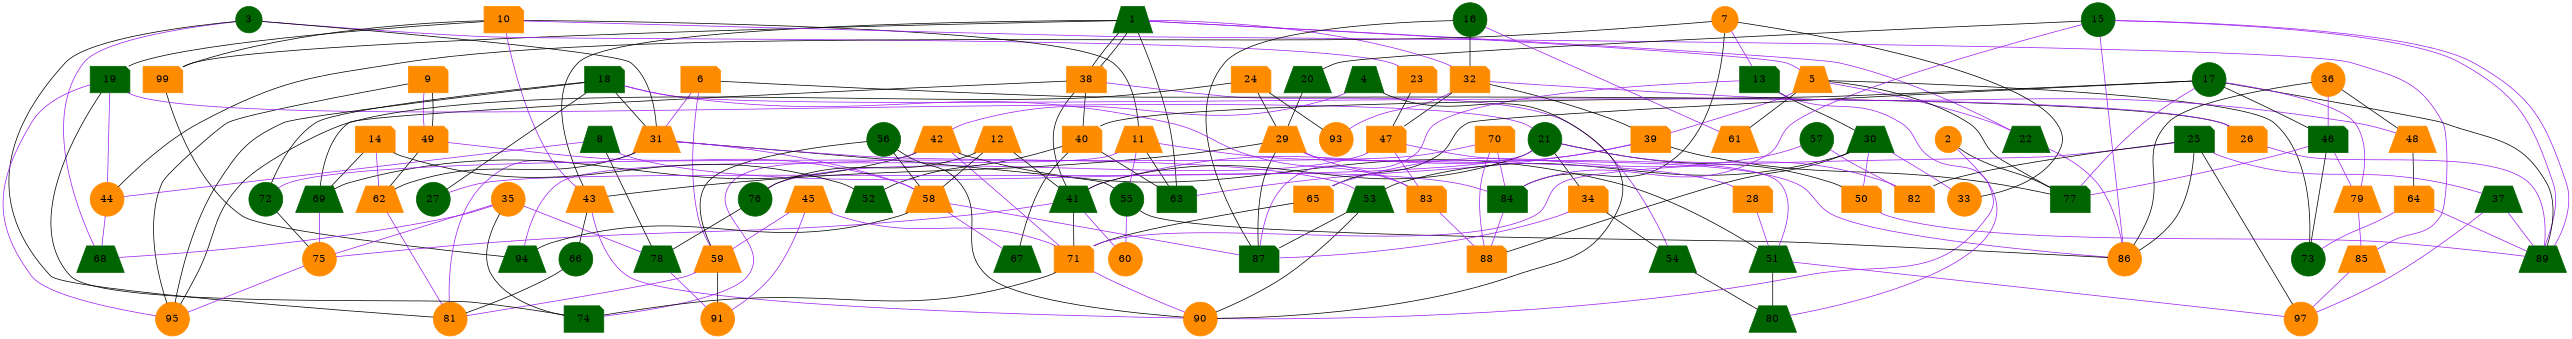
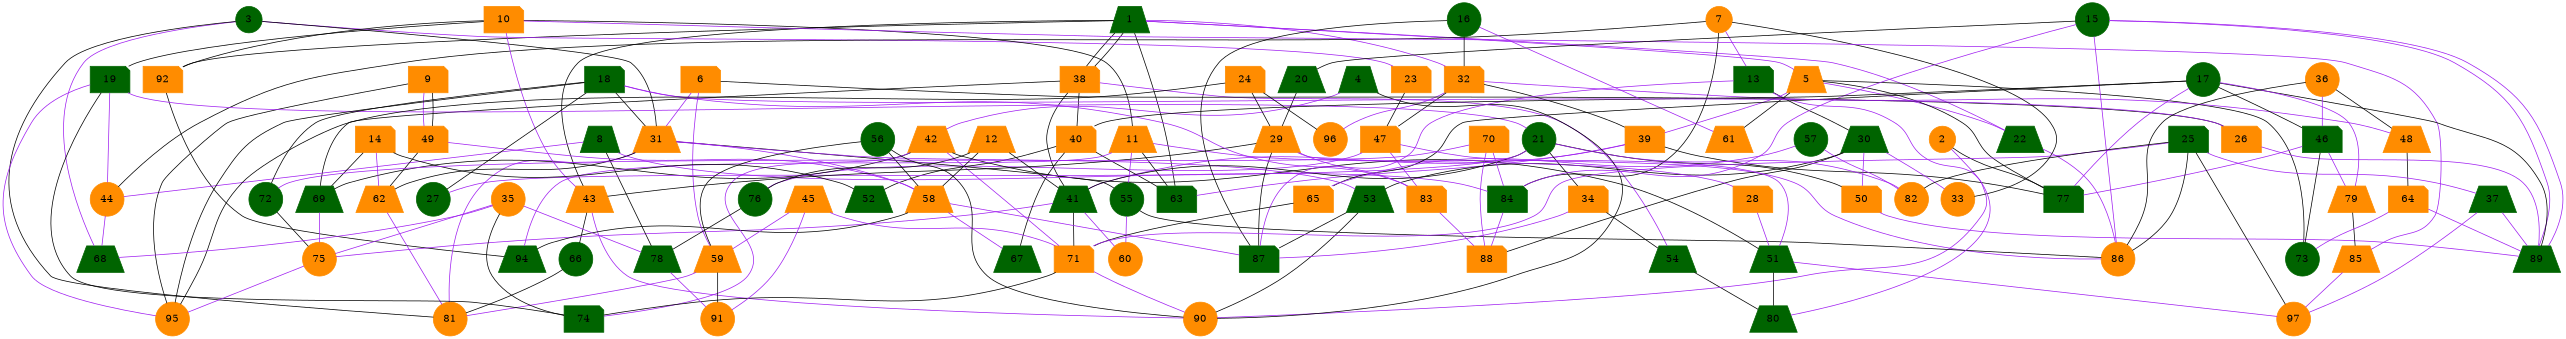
(163, 80) -> (163, 80)
(1336, 139) -> (1330, 139)
(1915, 199) -> (1912, 199)
(2359, 224) -> (2354, 224)
